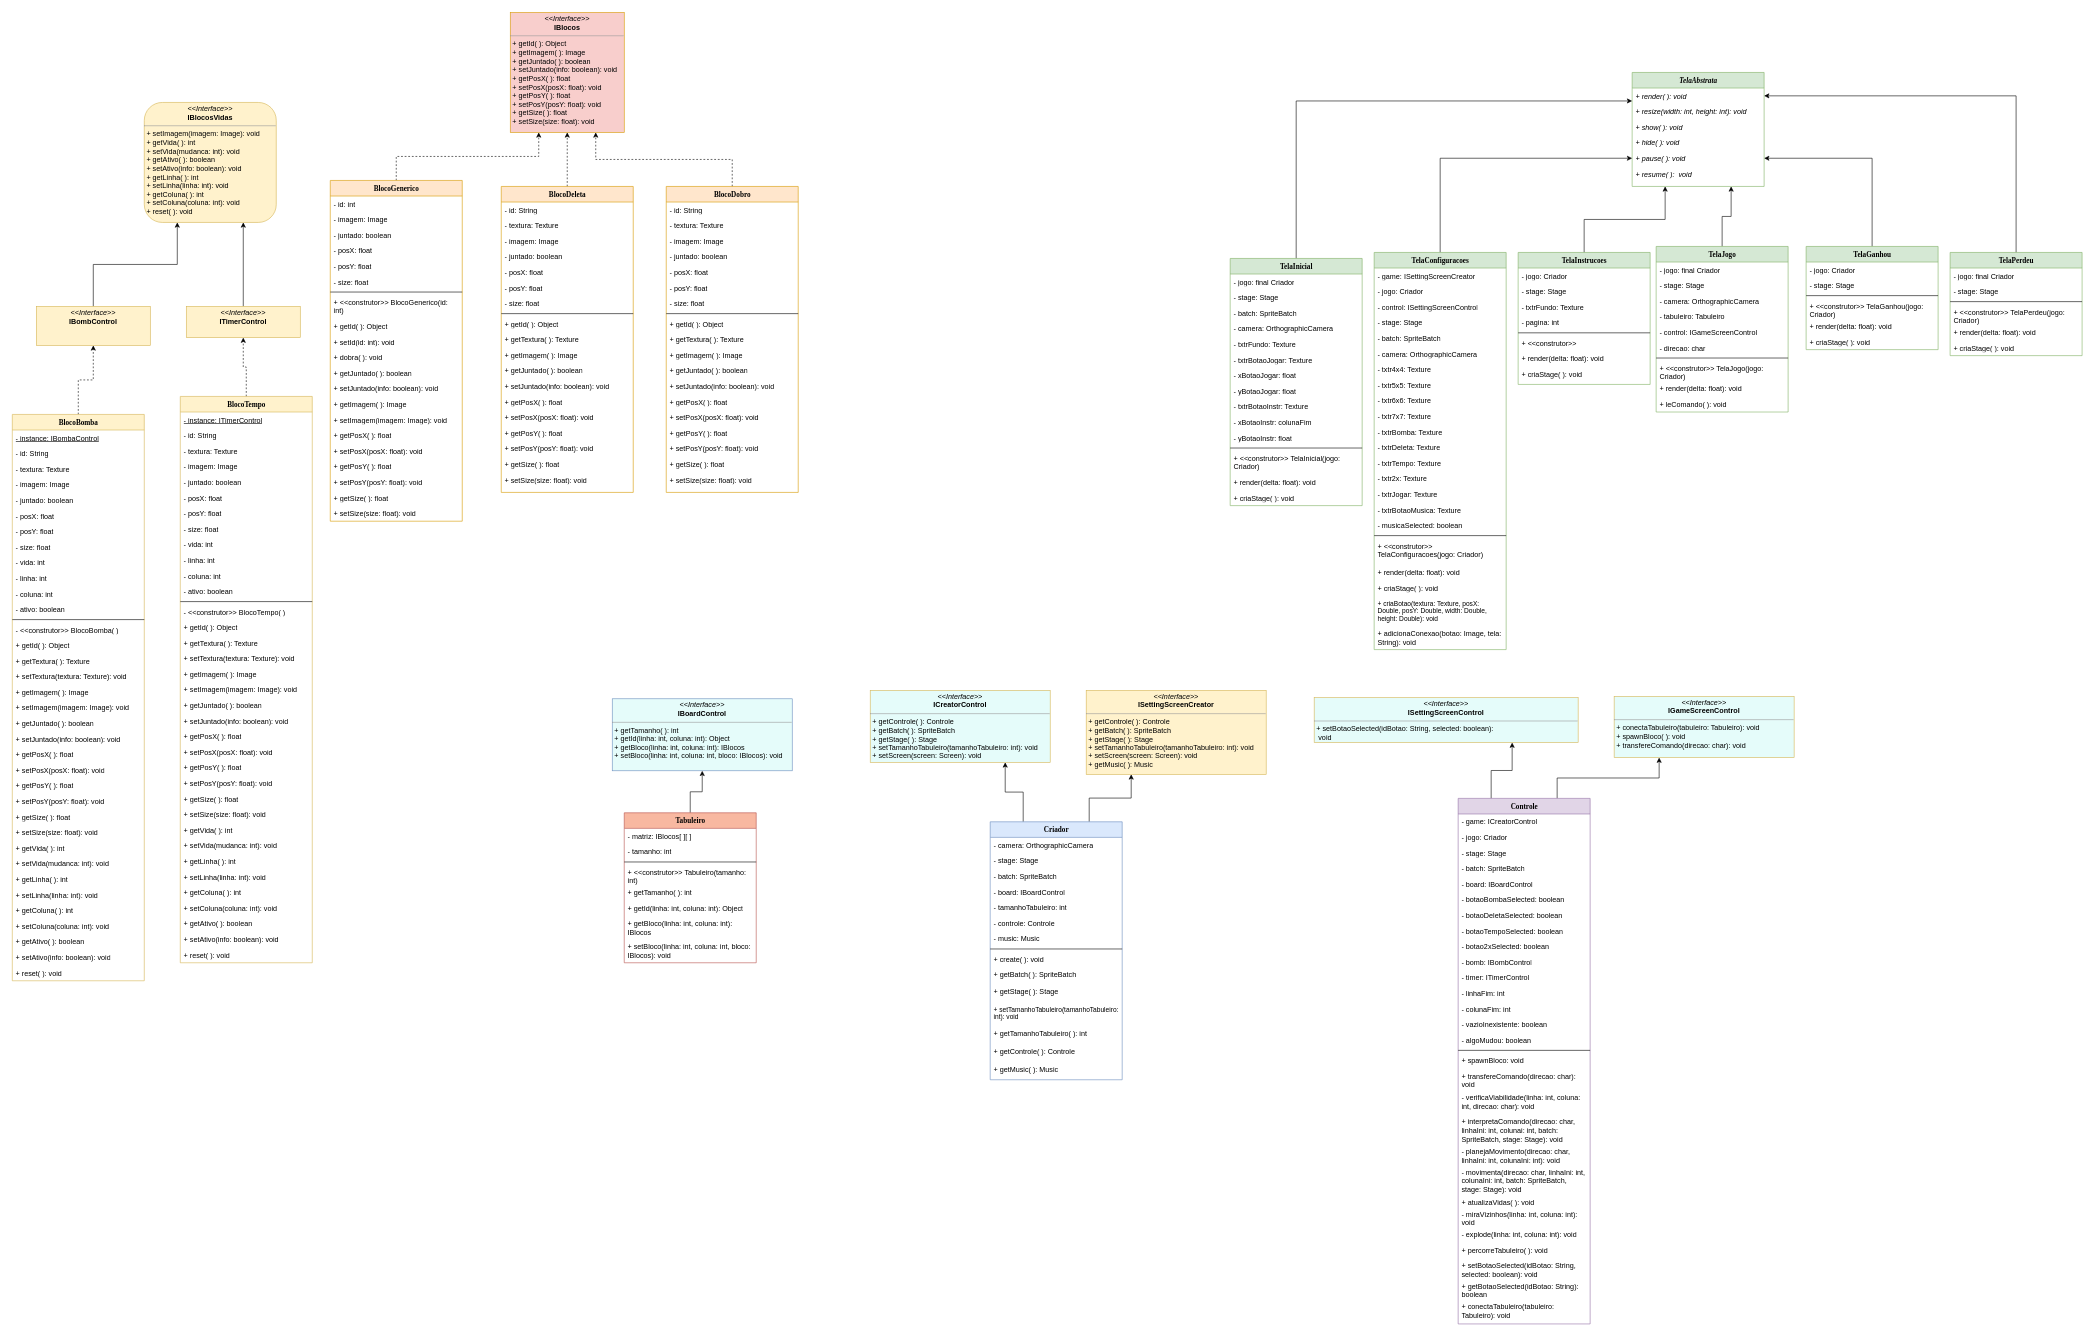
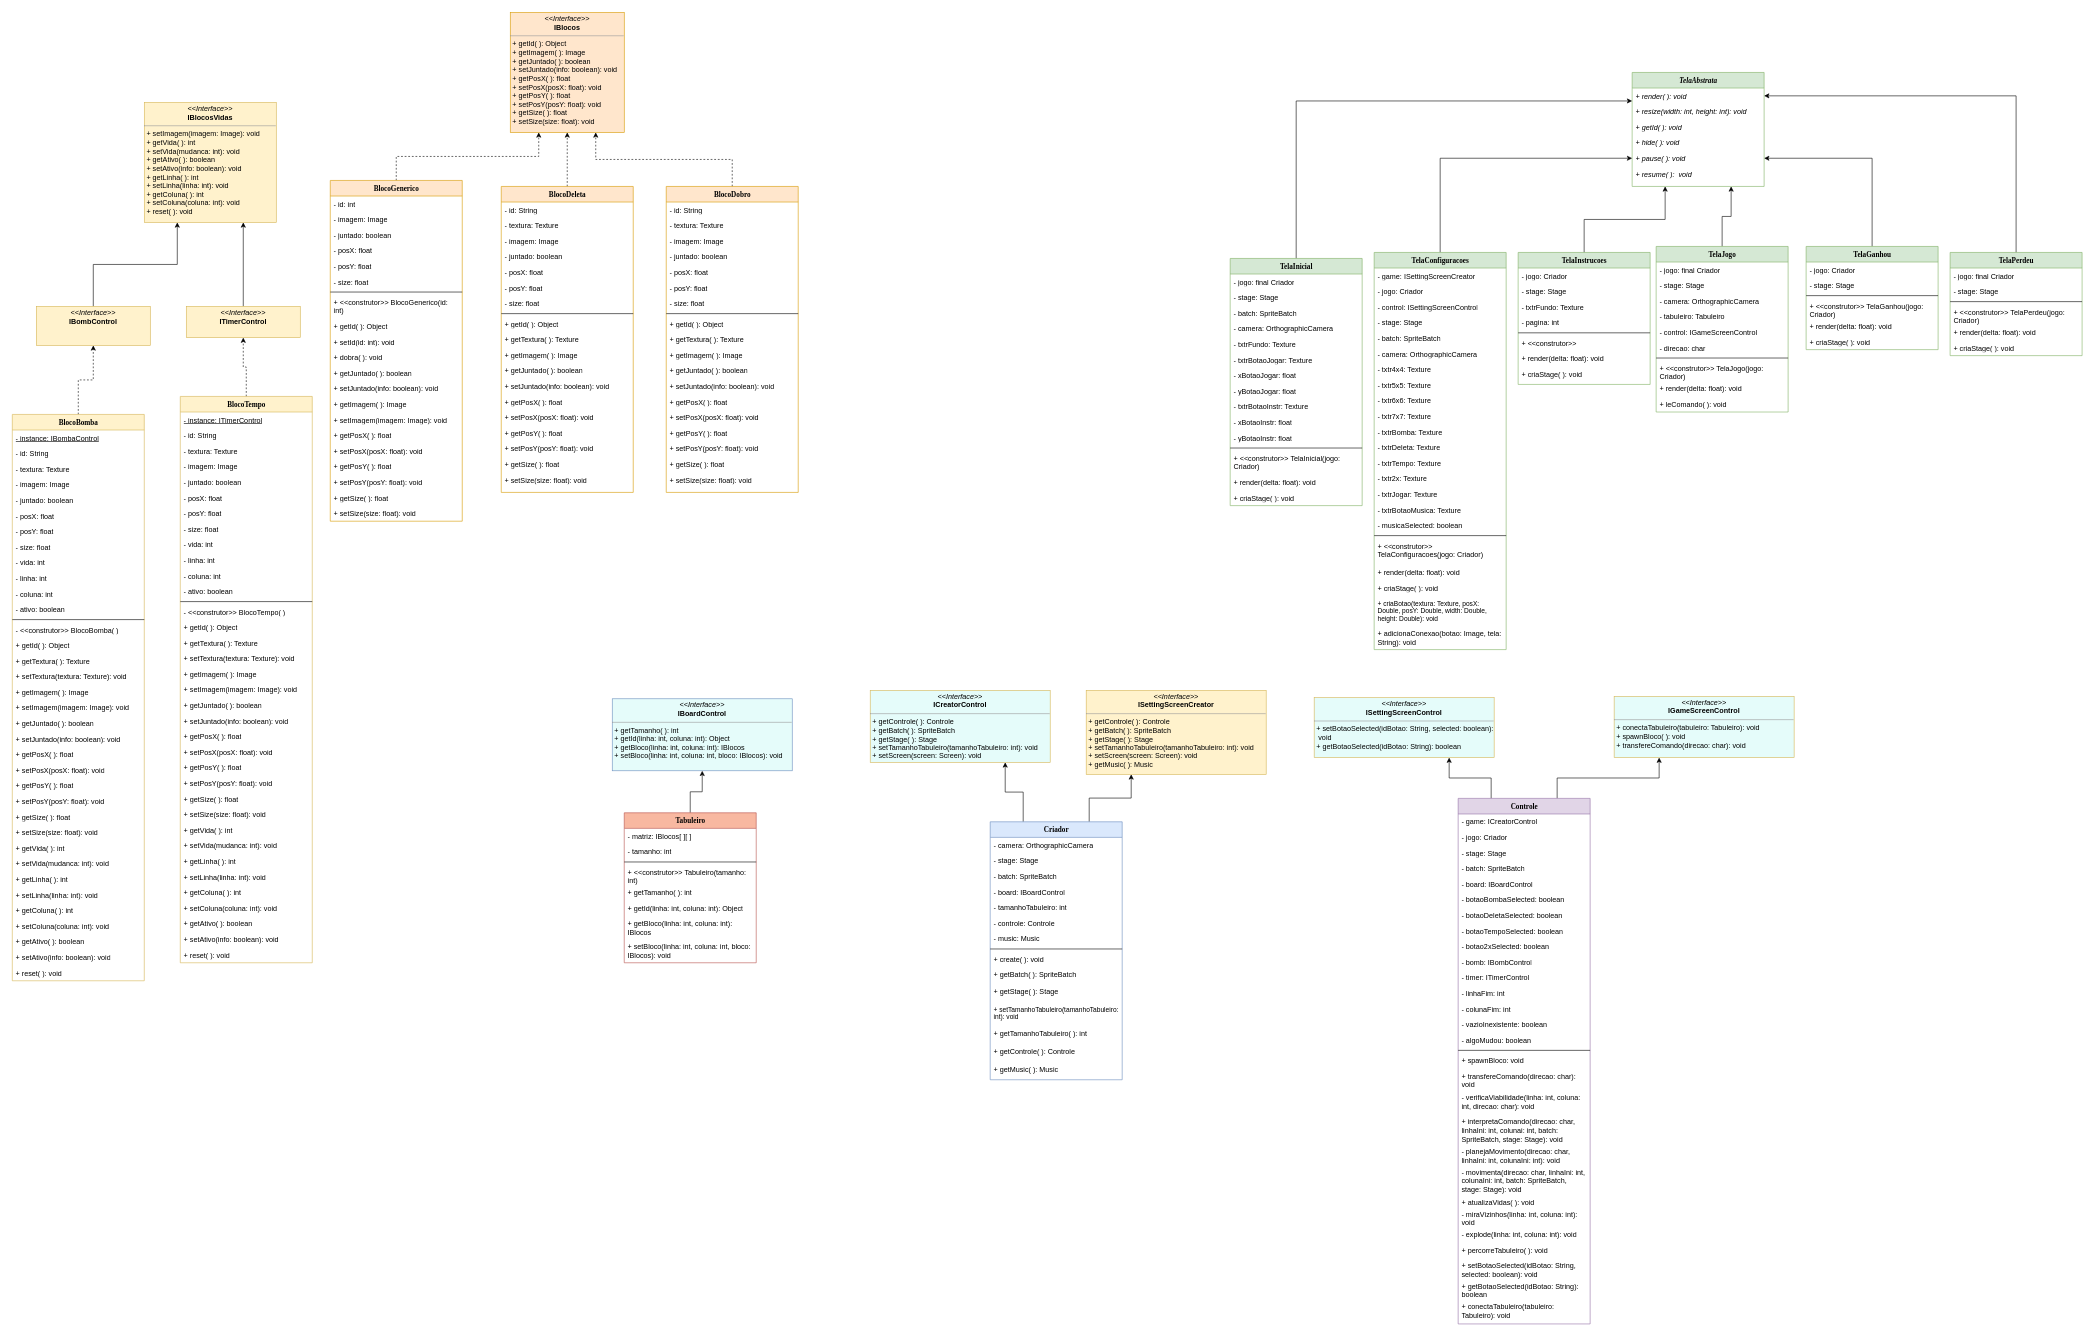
(567, 72) -> (567, 72)
(1661, 128) -> (1663, 128)
(210, 162) -> (210, 162)
(1278, 423) -> (1270, 423)
(1446, 720) -> (1404, 728)
